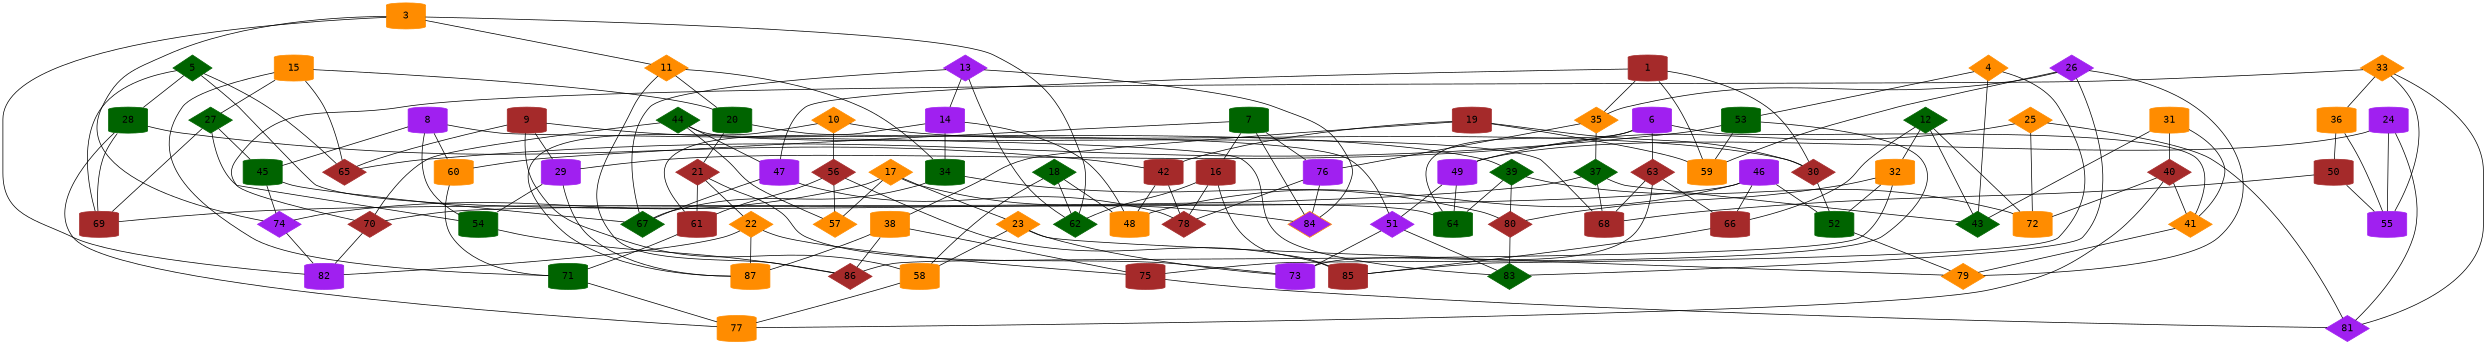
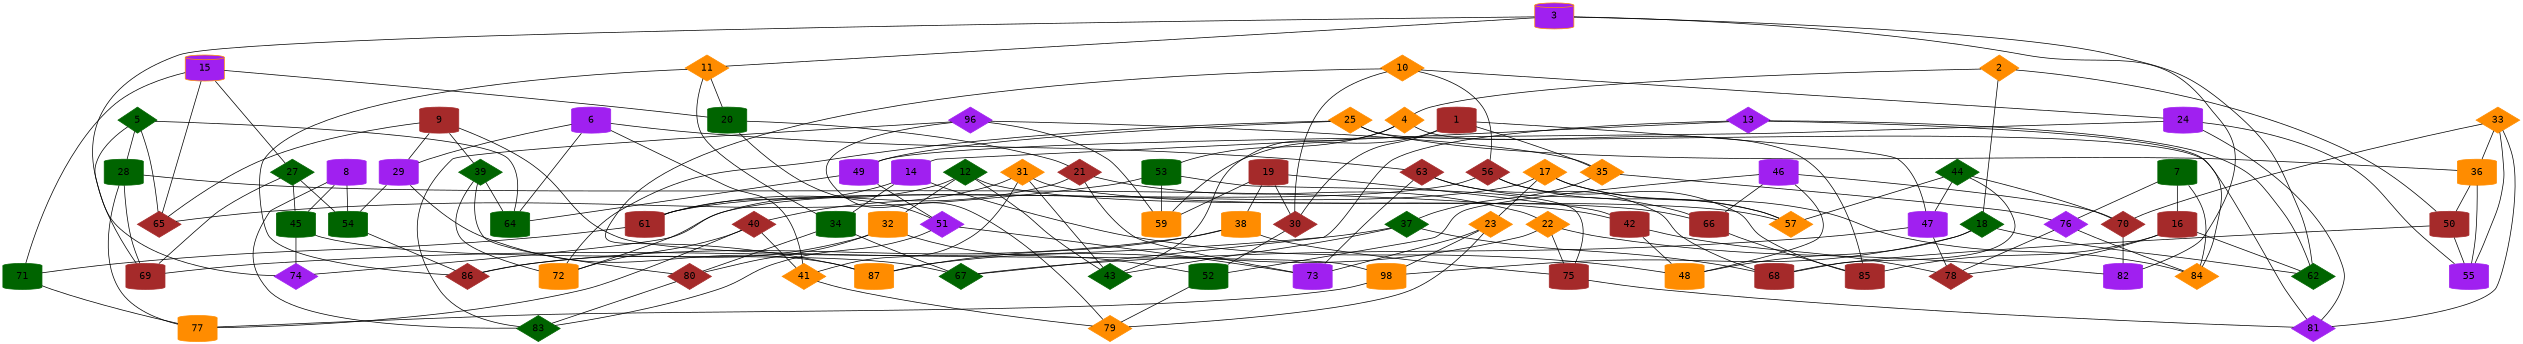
(406, 16) -> (1554, 16)
(294, 68) -> (205, 68)
none -> (1999, 68)
(2072, 68) -> (970, 120)
none -> (1792, 94)
(2169, 120) -> (1022, 172)
none -> (1908, 159)
(454, 172) -> none
(1323, 172) -> (2066, 224)
none -> (1404, 203)
(1310, 224) -> (2197, 276)
(300, 248) -> none
(920, 276) -> (1386, 276)
